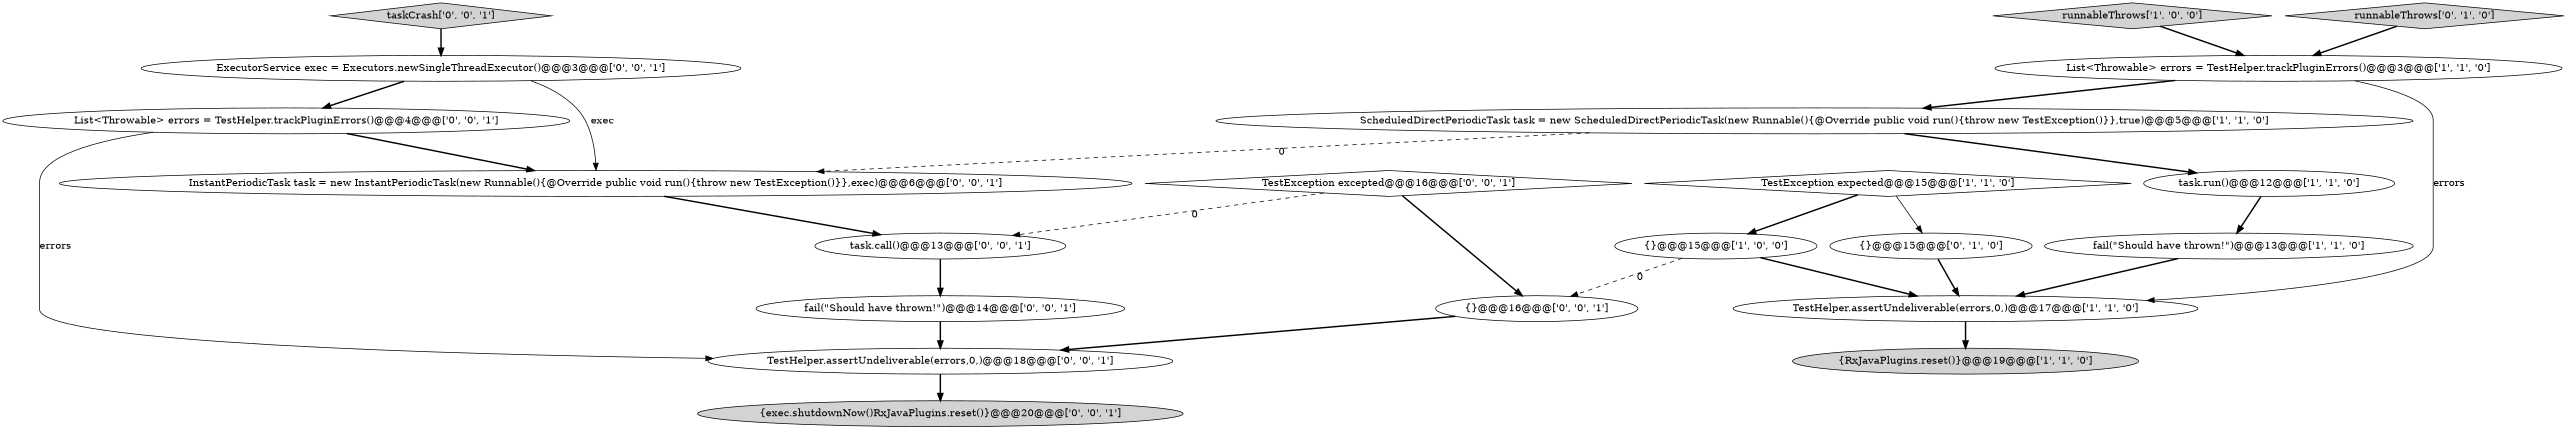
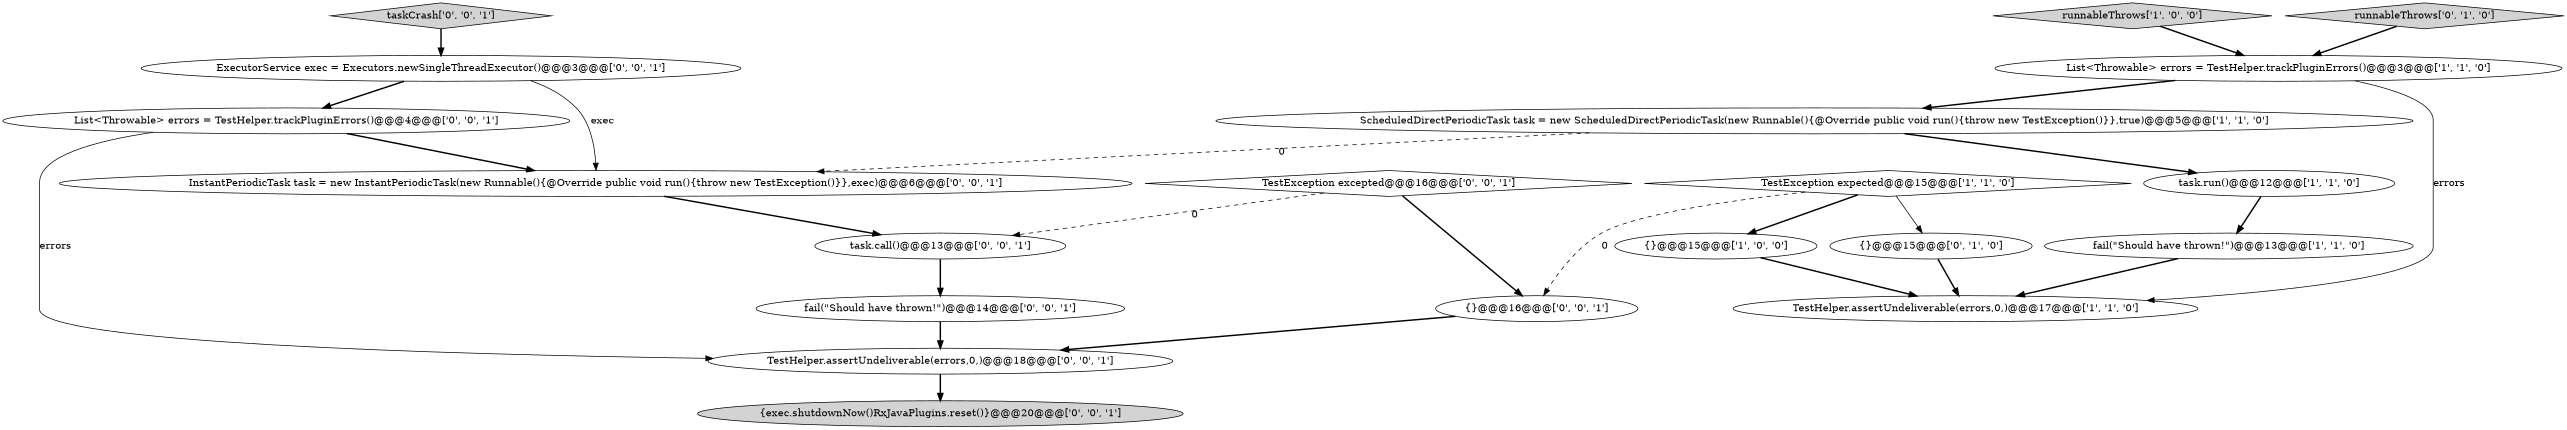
(1630, 276) -> (1663, 214)
(1966, 361) -> none
